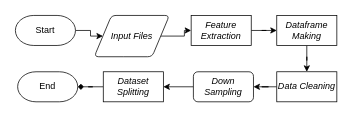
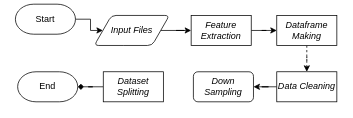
(45, 30) -> (45, 19)
(132, 36) -> (132, 30)
(306, 59) -> (306, 59)
(181, 87) -> none
